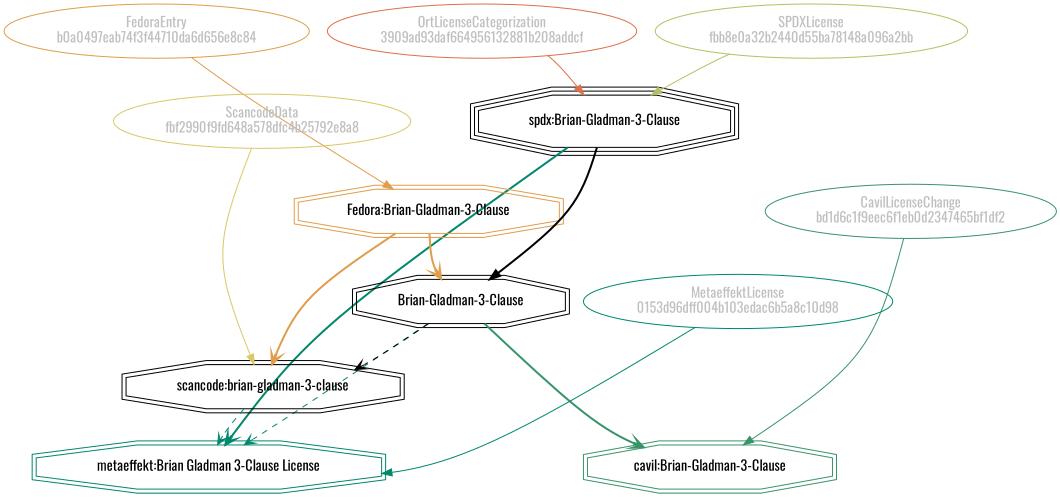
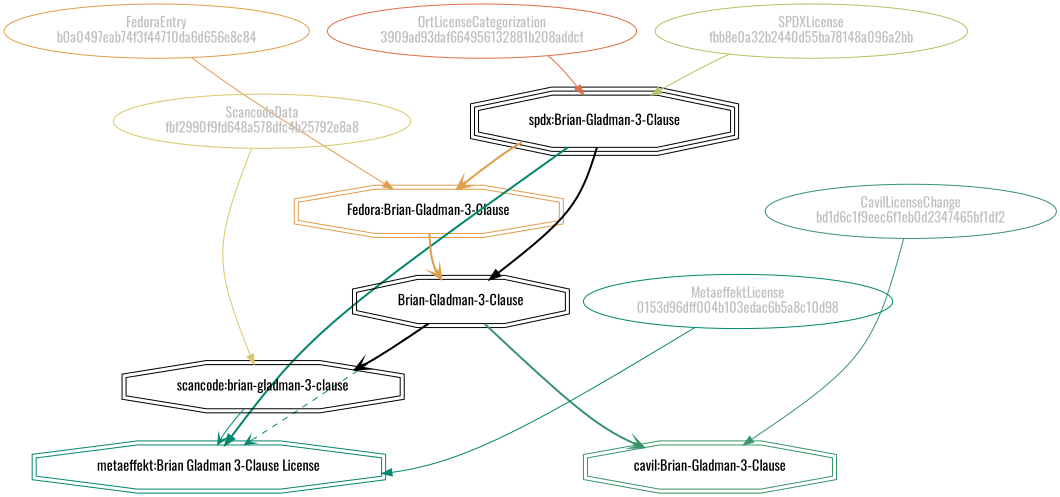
(387, 279) -> (387, 279)
(325, 284) -> (493, 162)
(397, 345) -> (397, 345)
(233, 422) -> (233, 422)
